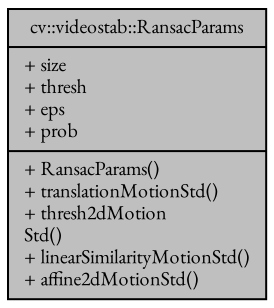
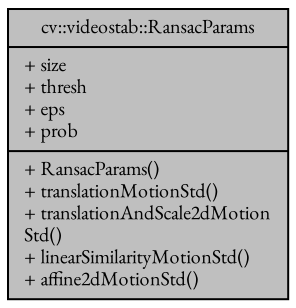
(96, 213) -> (148, 213)
